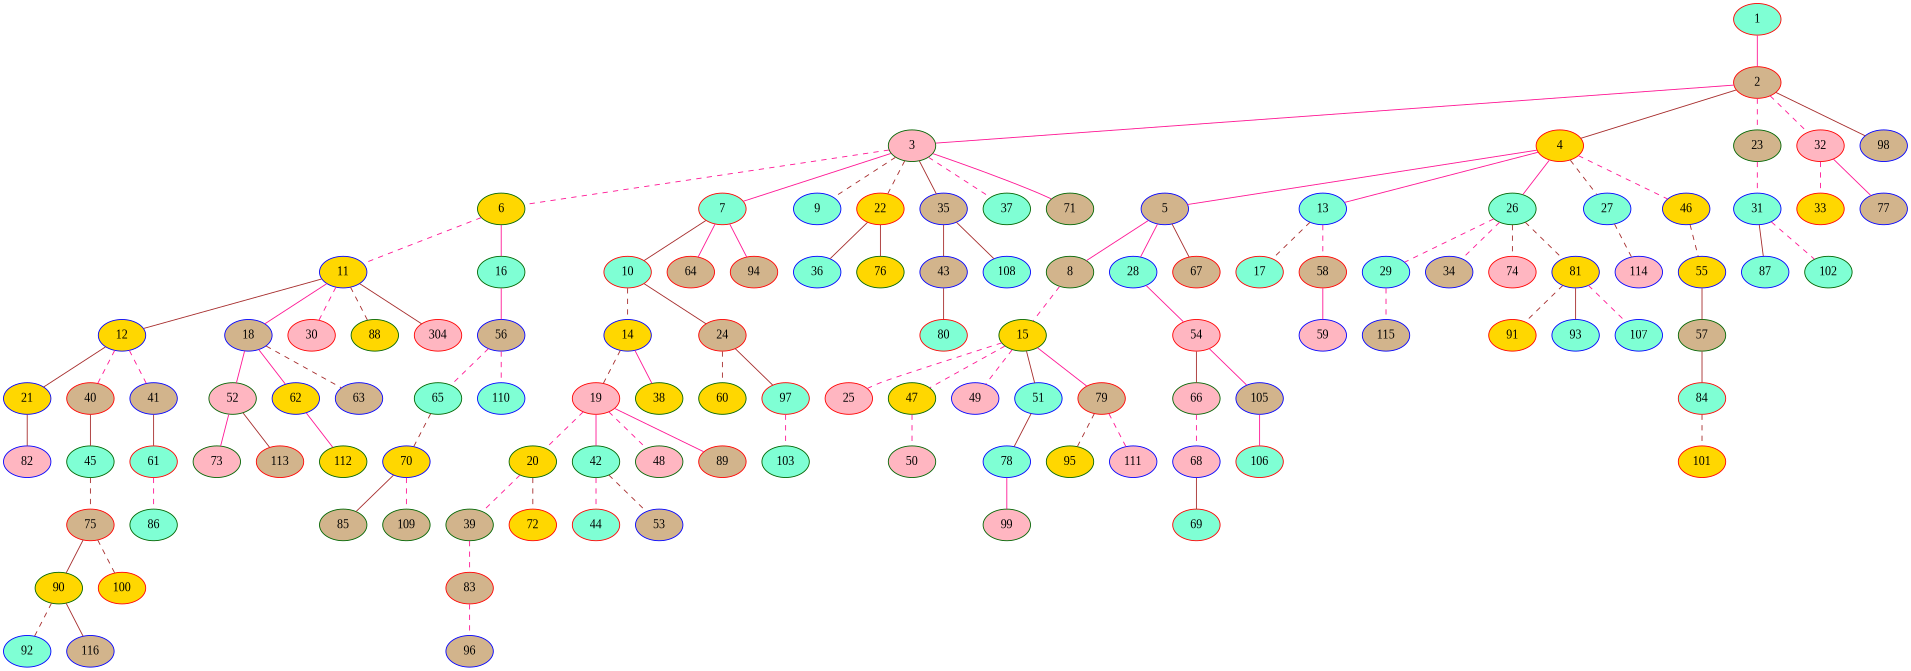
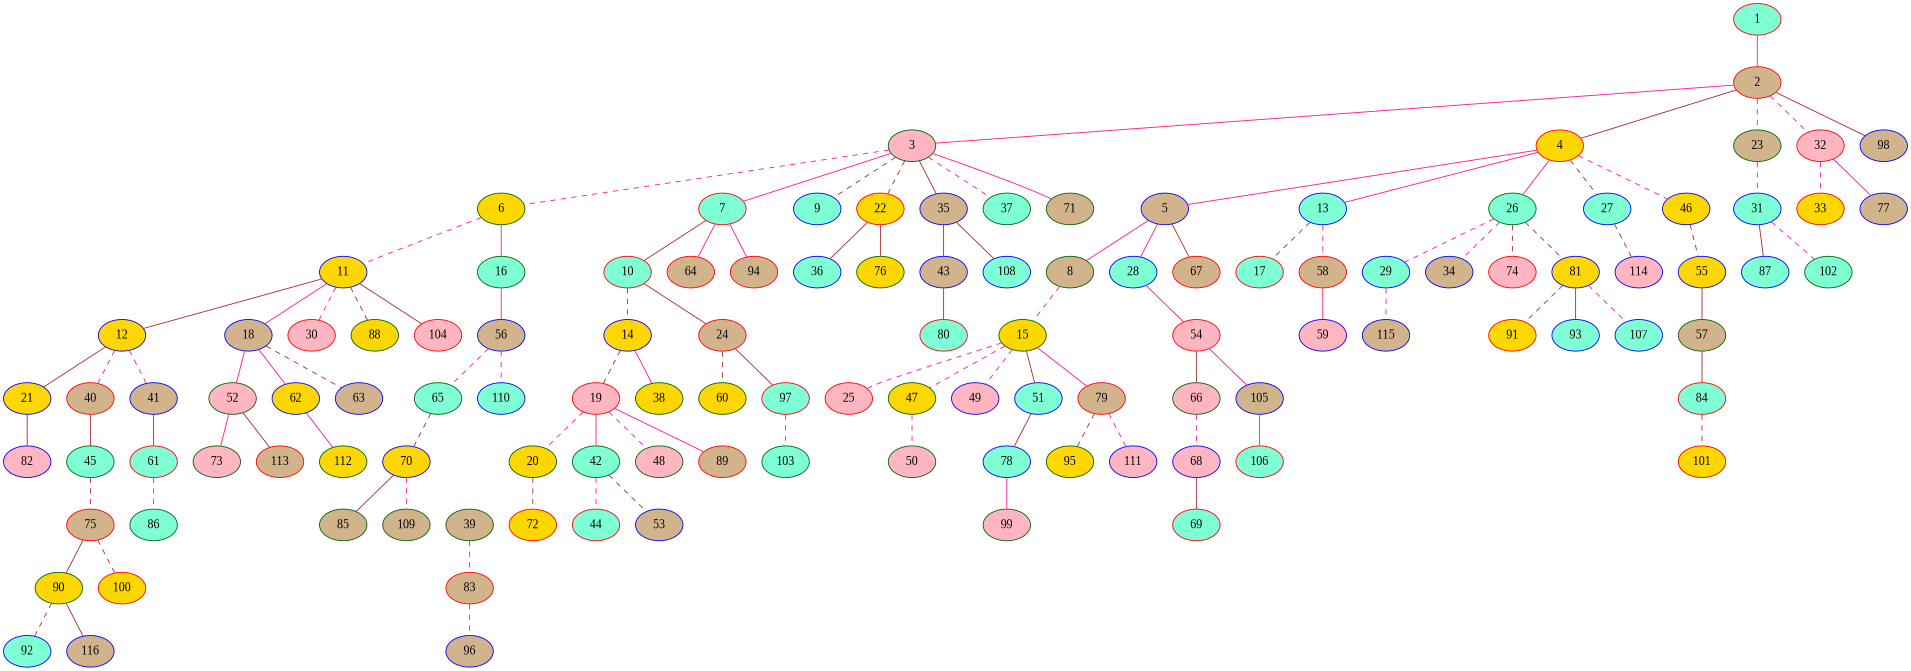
(438, 335) -> (438, 335)
(501, 493) -> none
